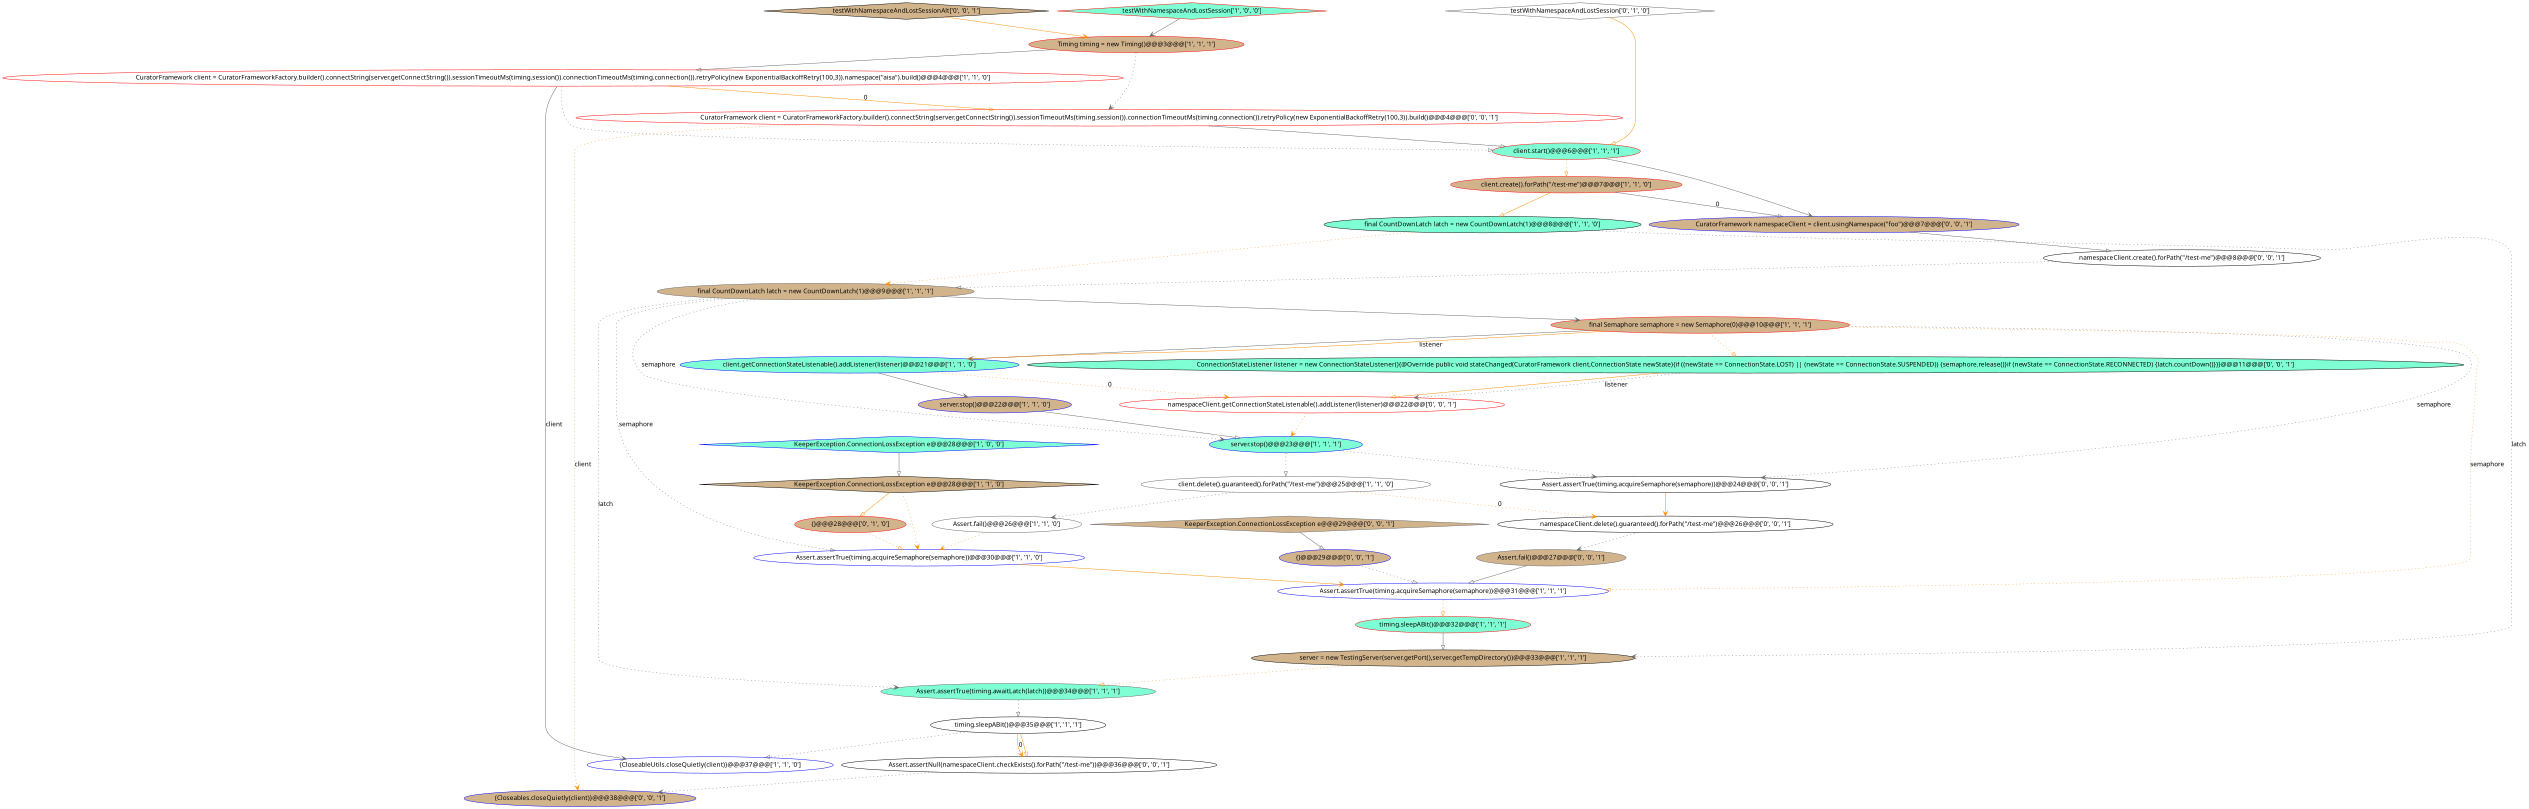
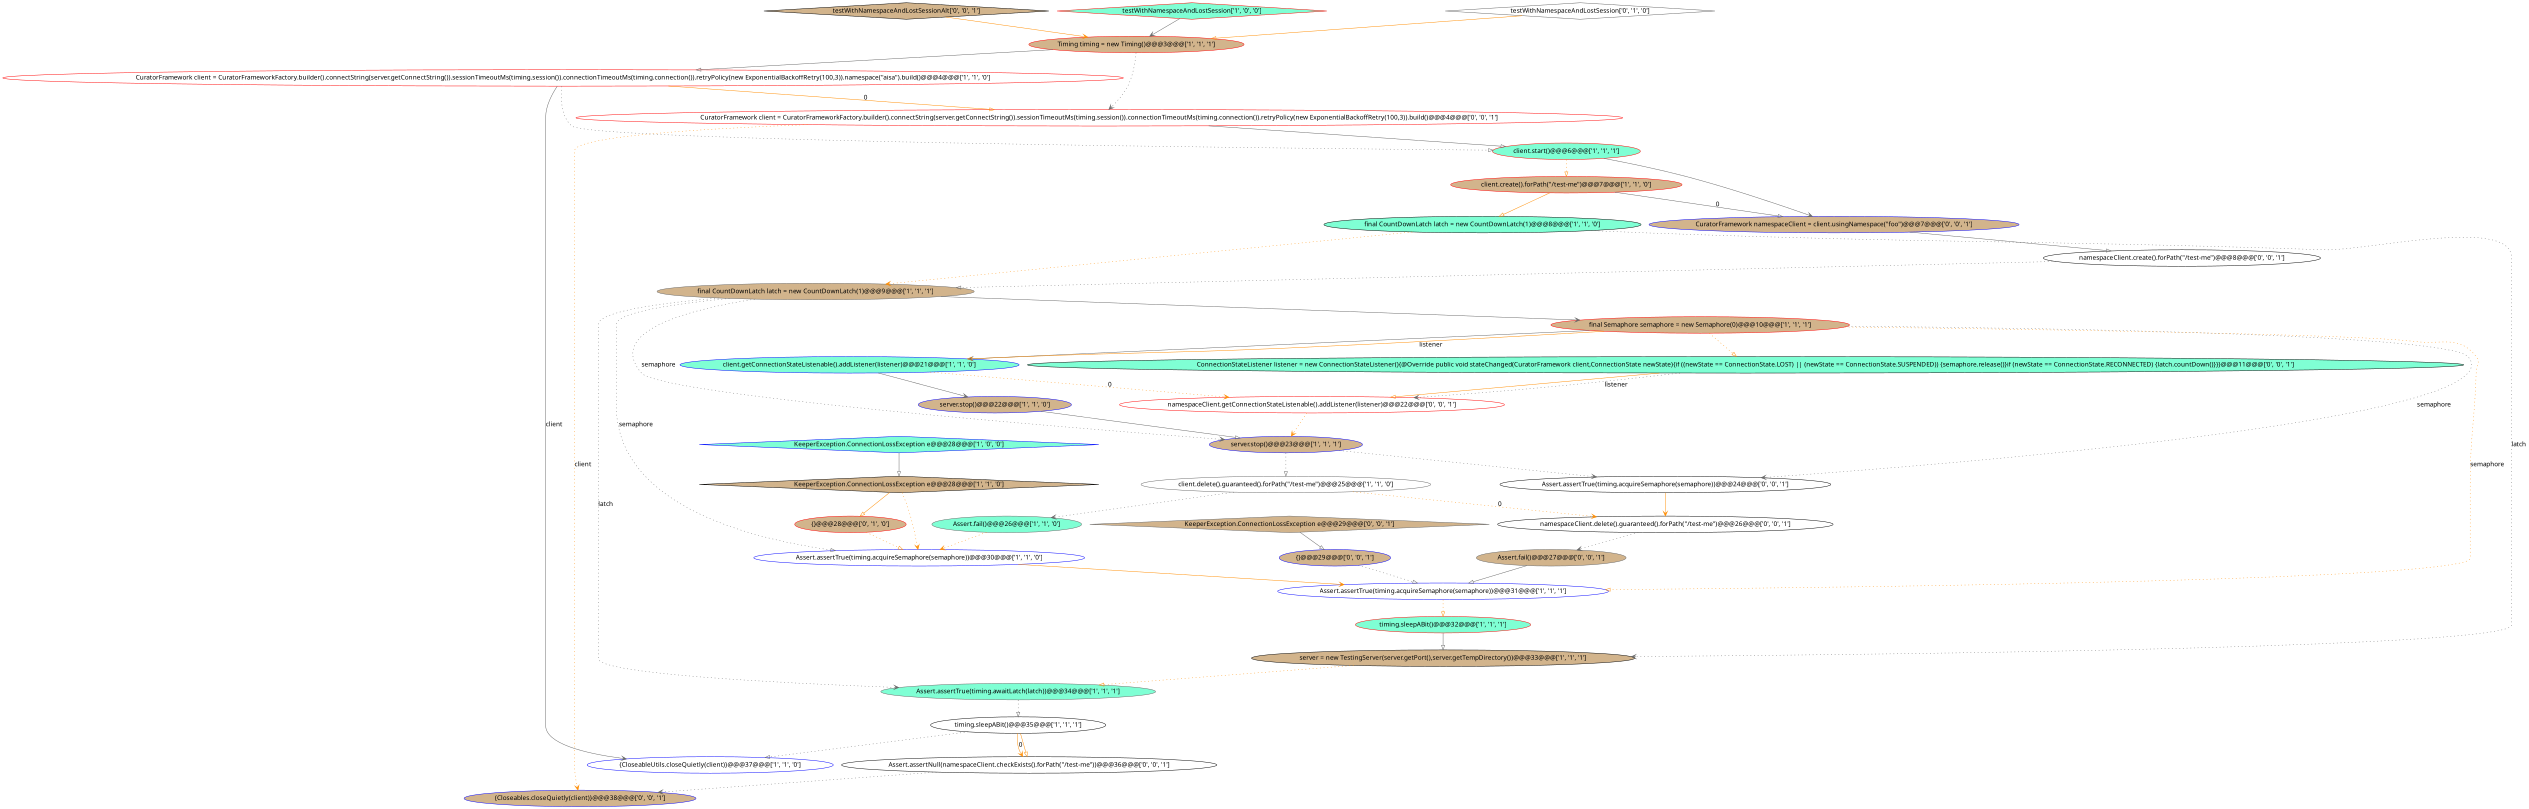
(1636, 78) -> (1369, 27)
(1286, 445) -> (1286, 445)
(1007, 524) -> (1007, 524)
